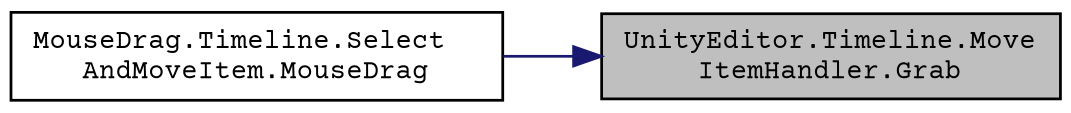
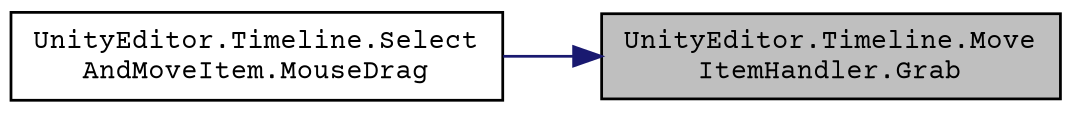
(257, 56) -> (257, 56)
